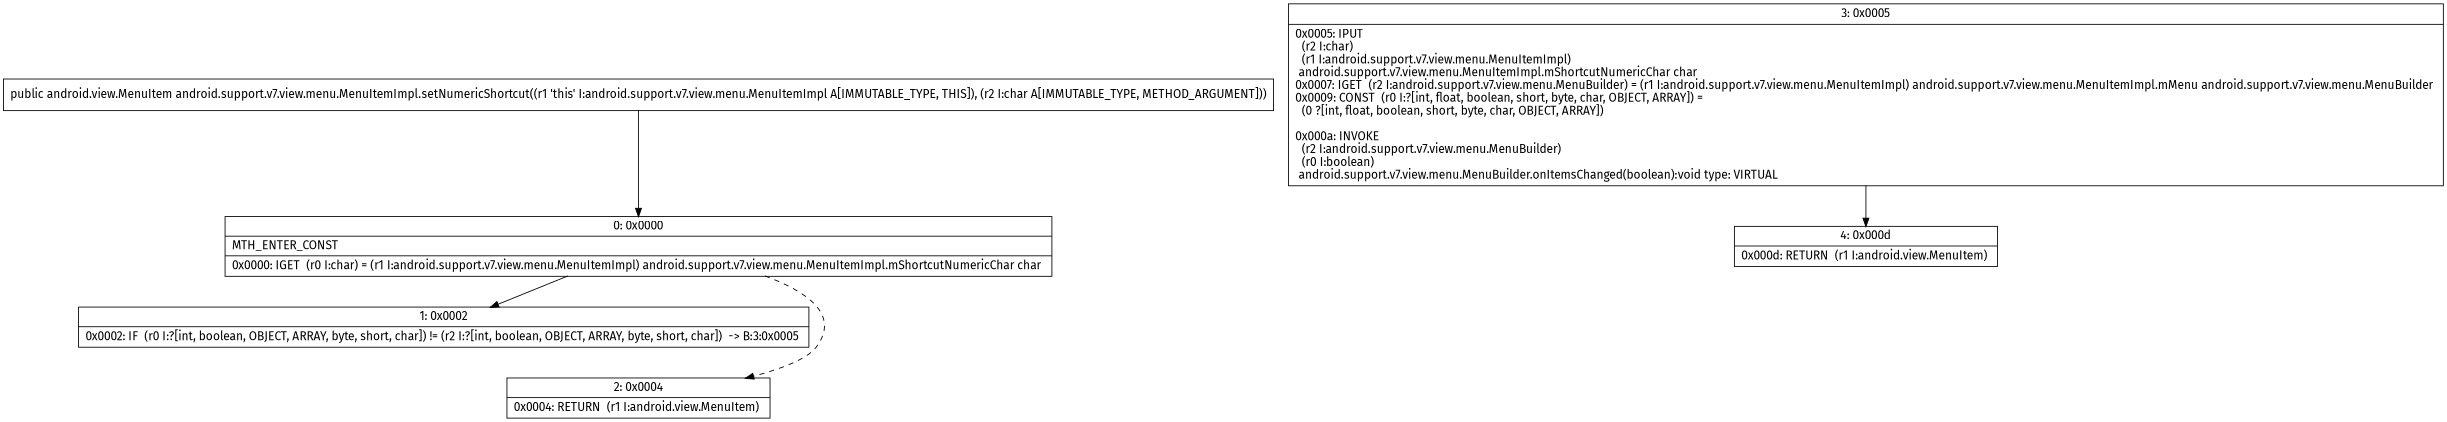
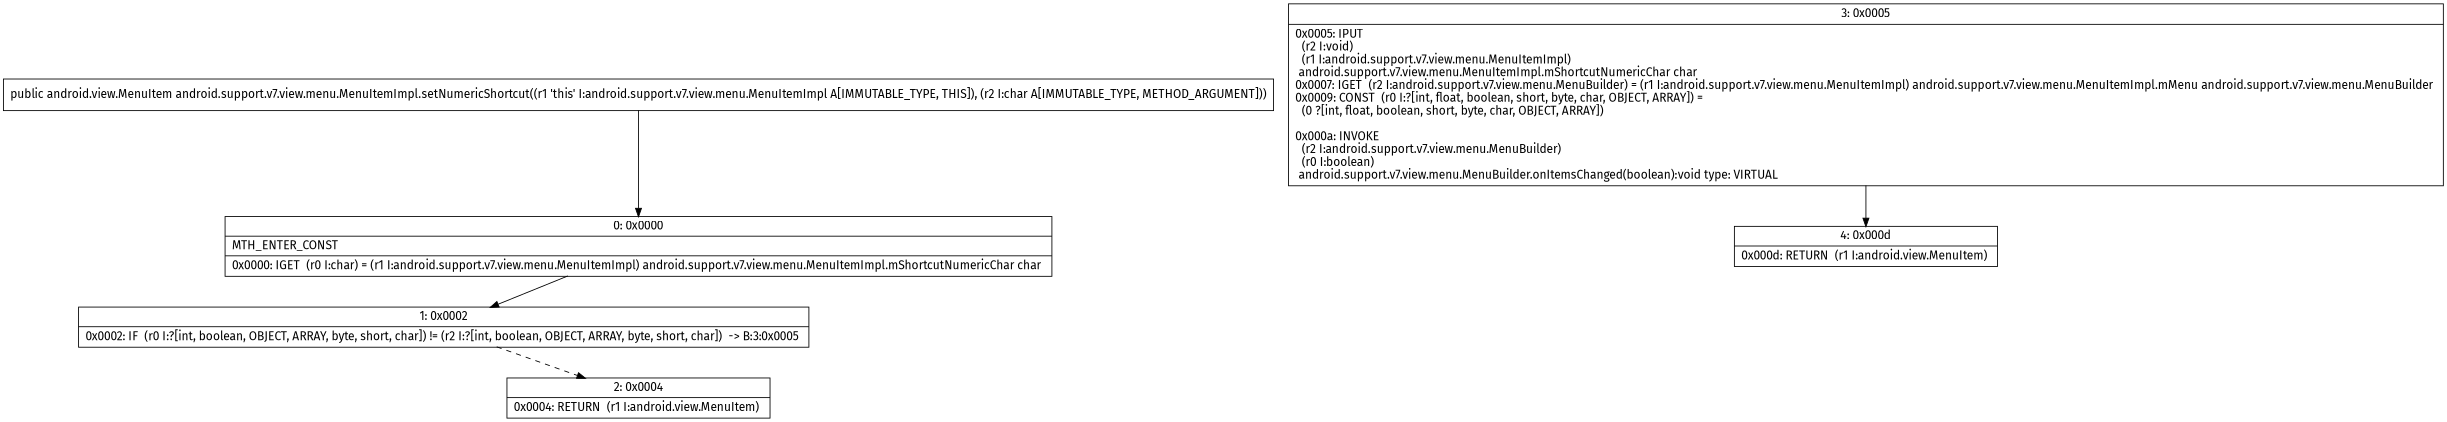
(1324, 47) -> (1324, 47)
(823, 331) -> (537, 361)
